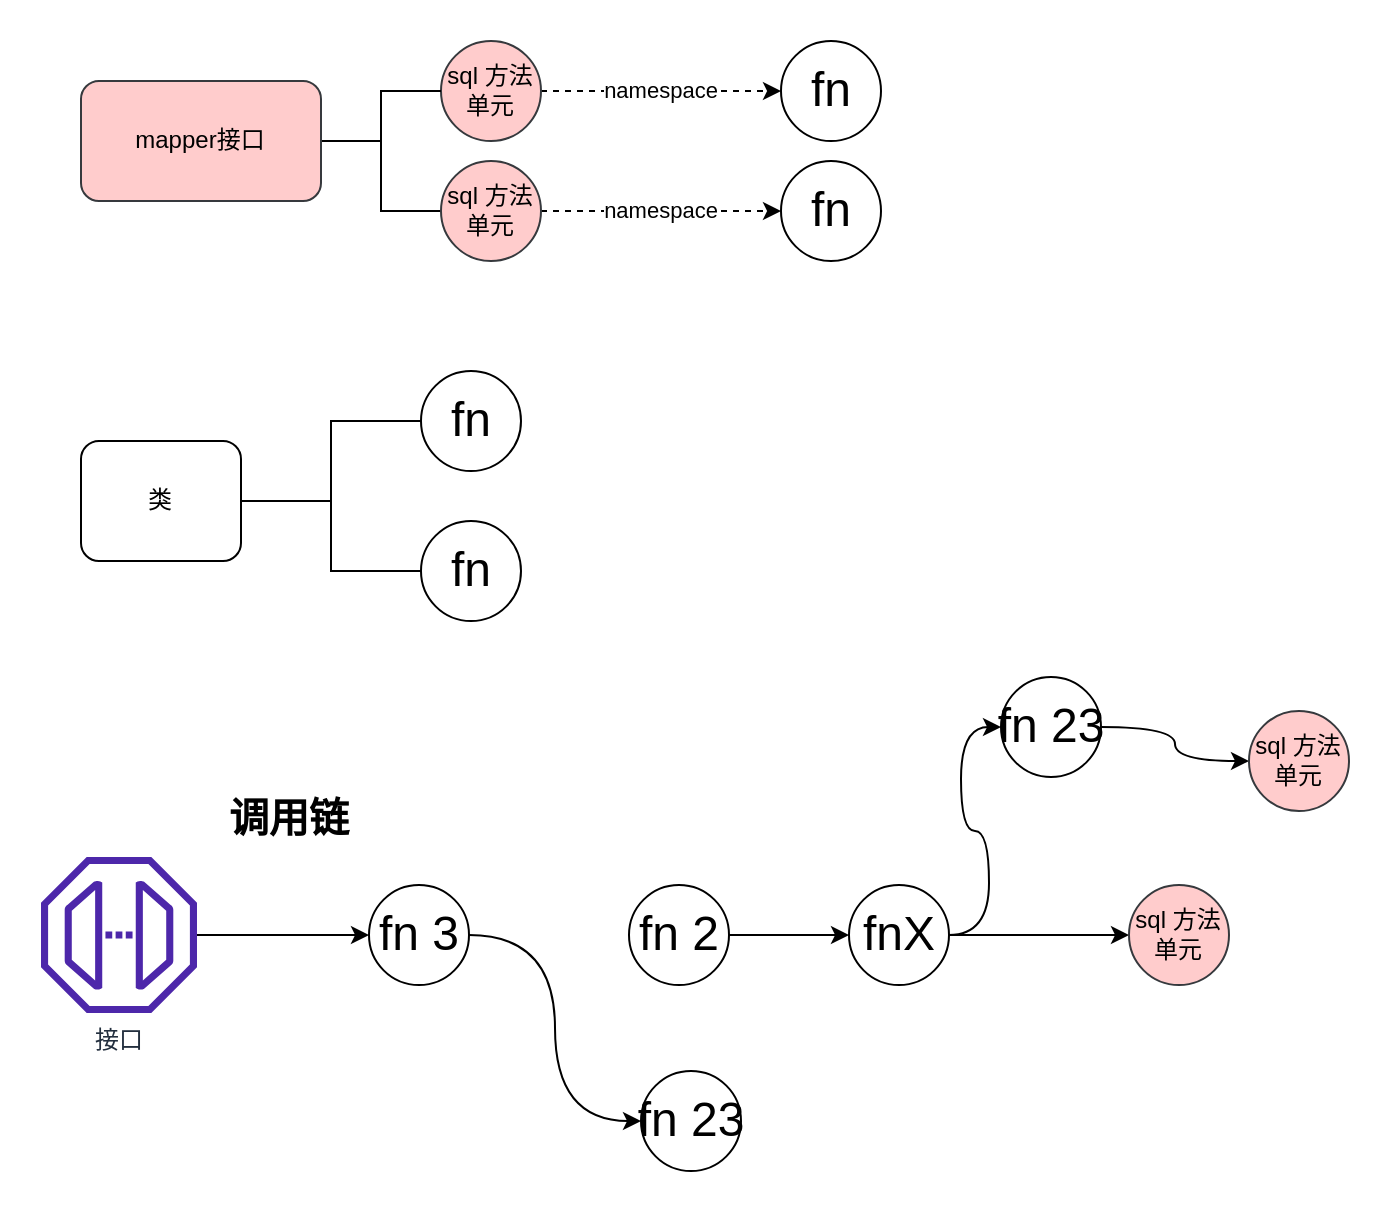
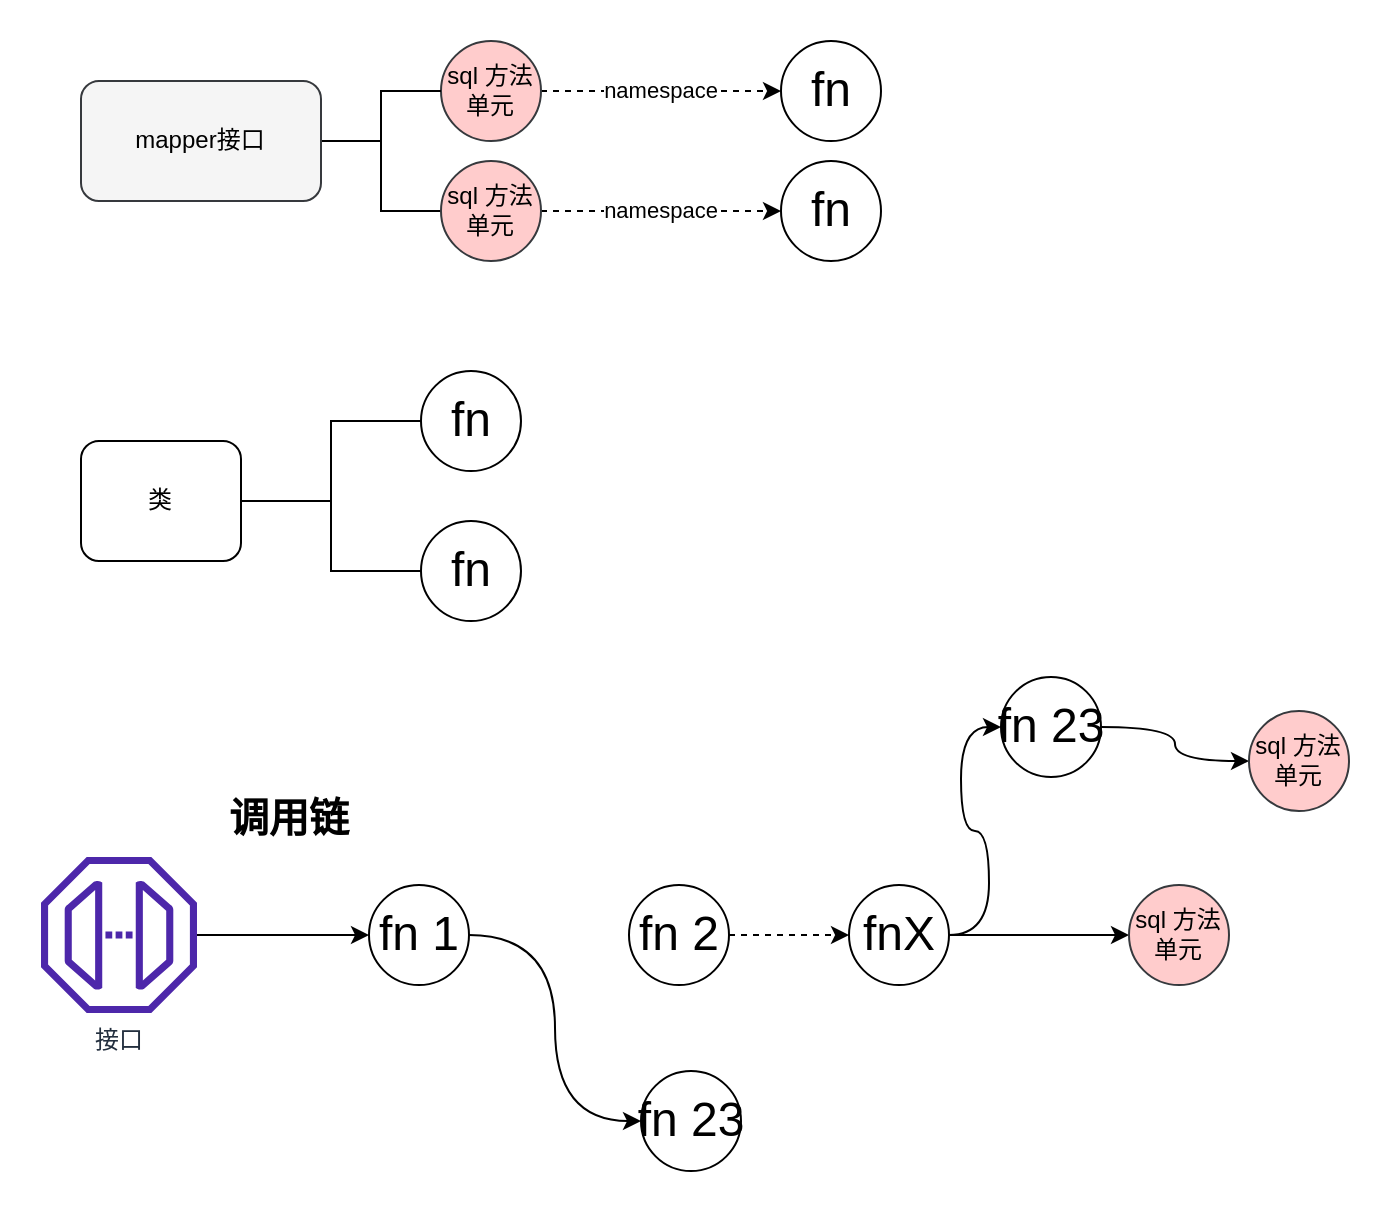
(201, 141) -> (201, 141)
(420, 935) -> (420, 935)
(784, 935) -> (784, 935)
